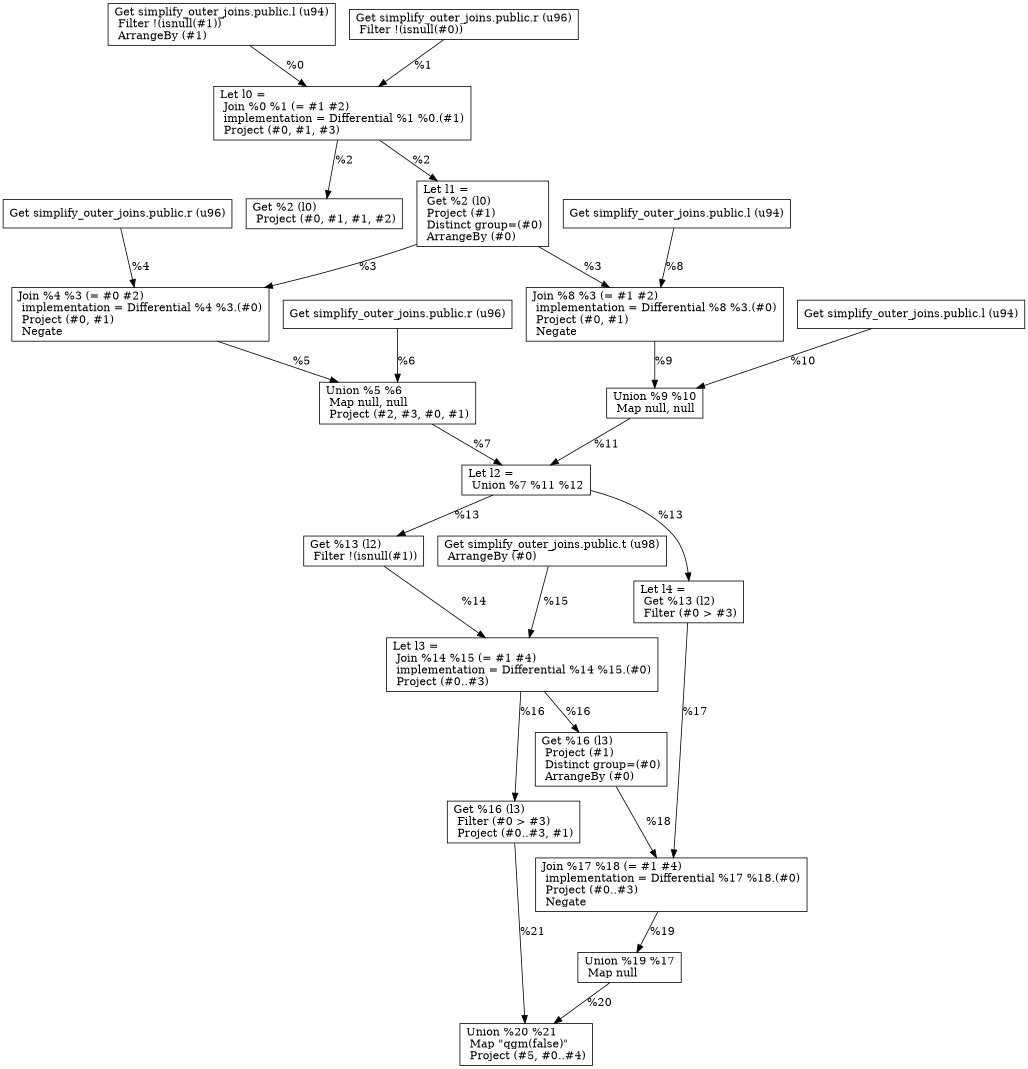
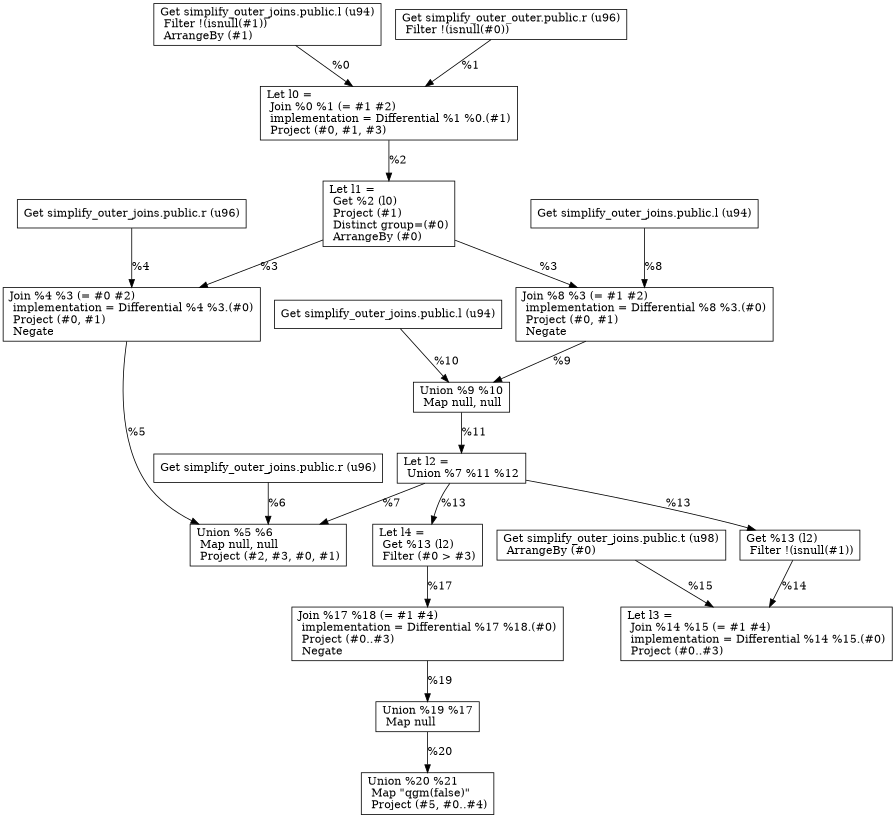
(464, 24) -> (511, 24)
(324, 214) -> none
(463, 442) -> (376, 502)
(601, 759) -> none
(514, 822) -> none
